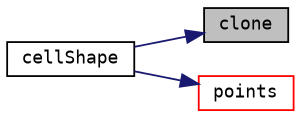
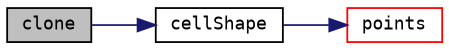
(160, 42) -> (114, 25)
